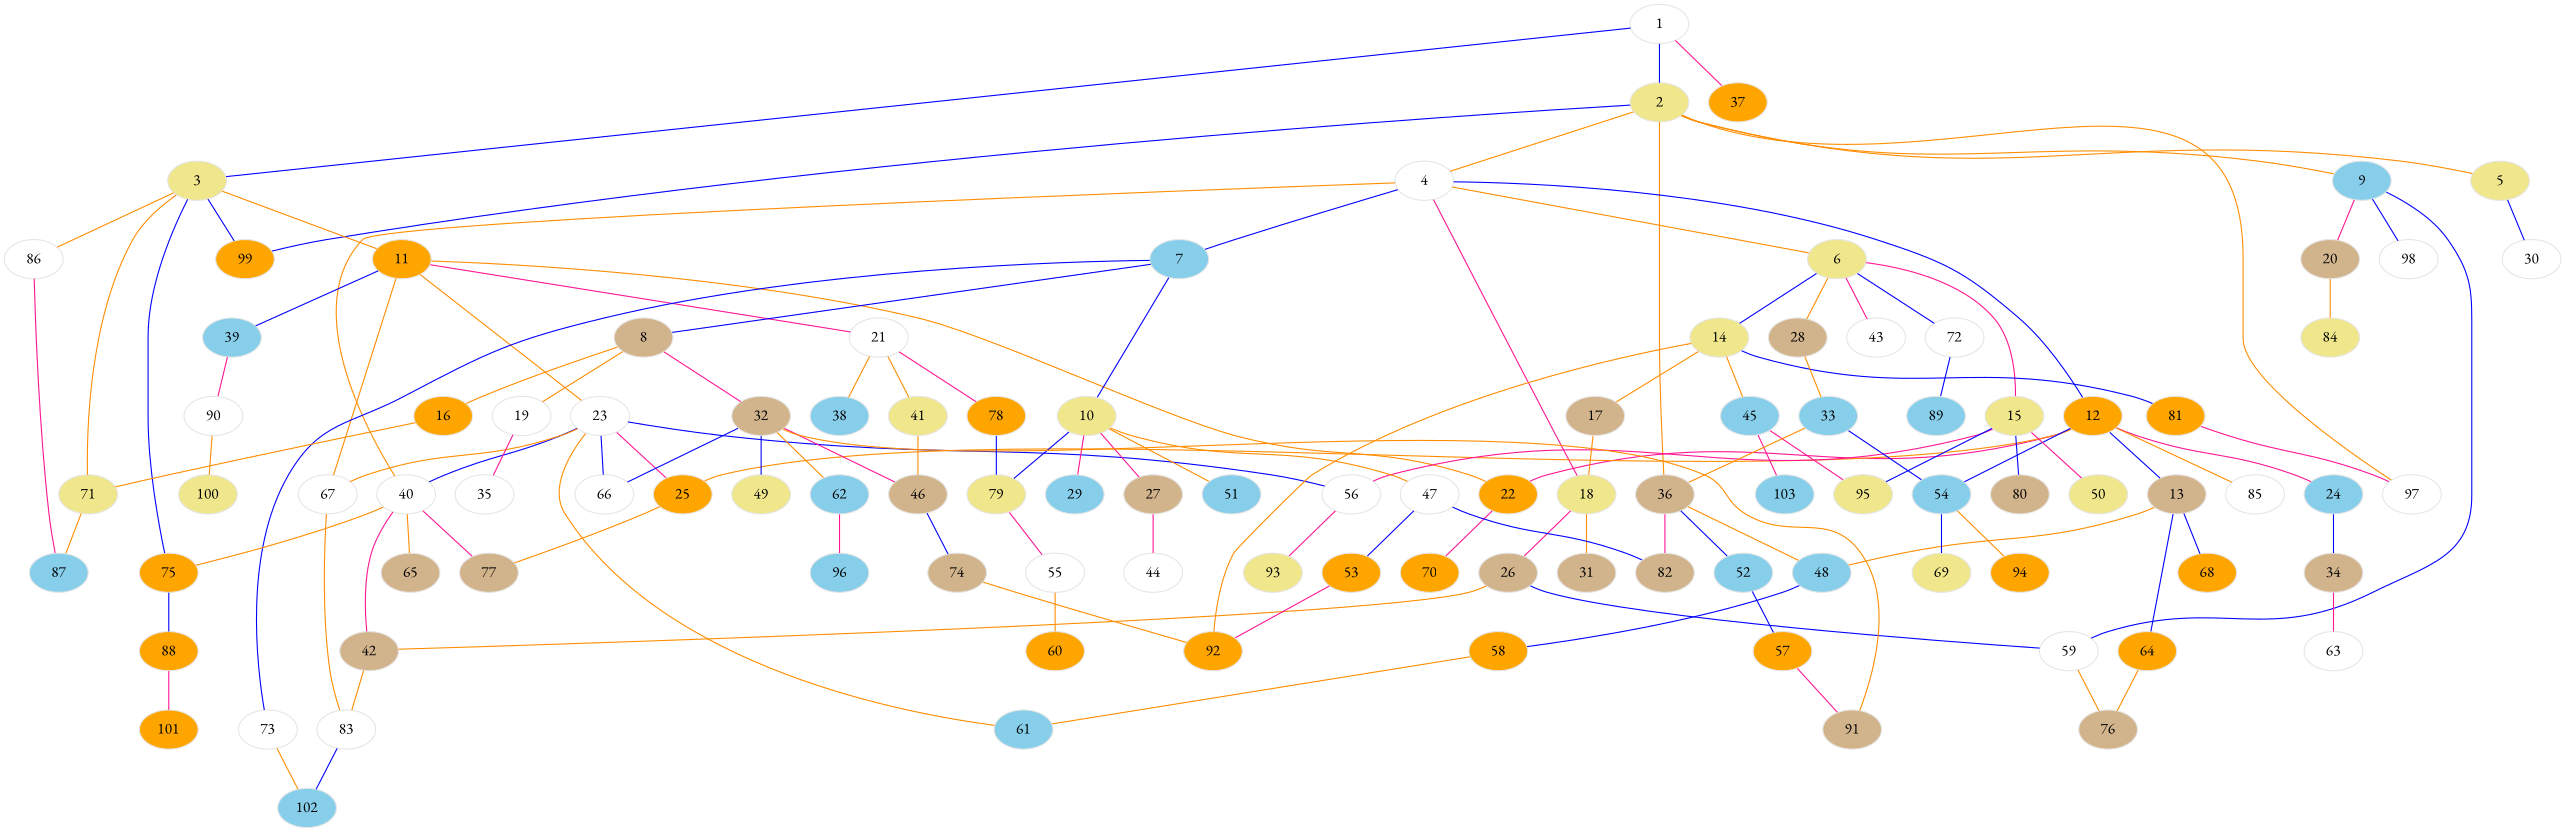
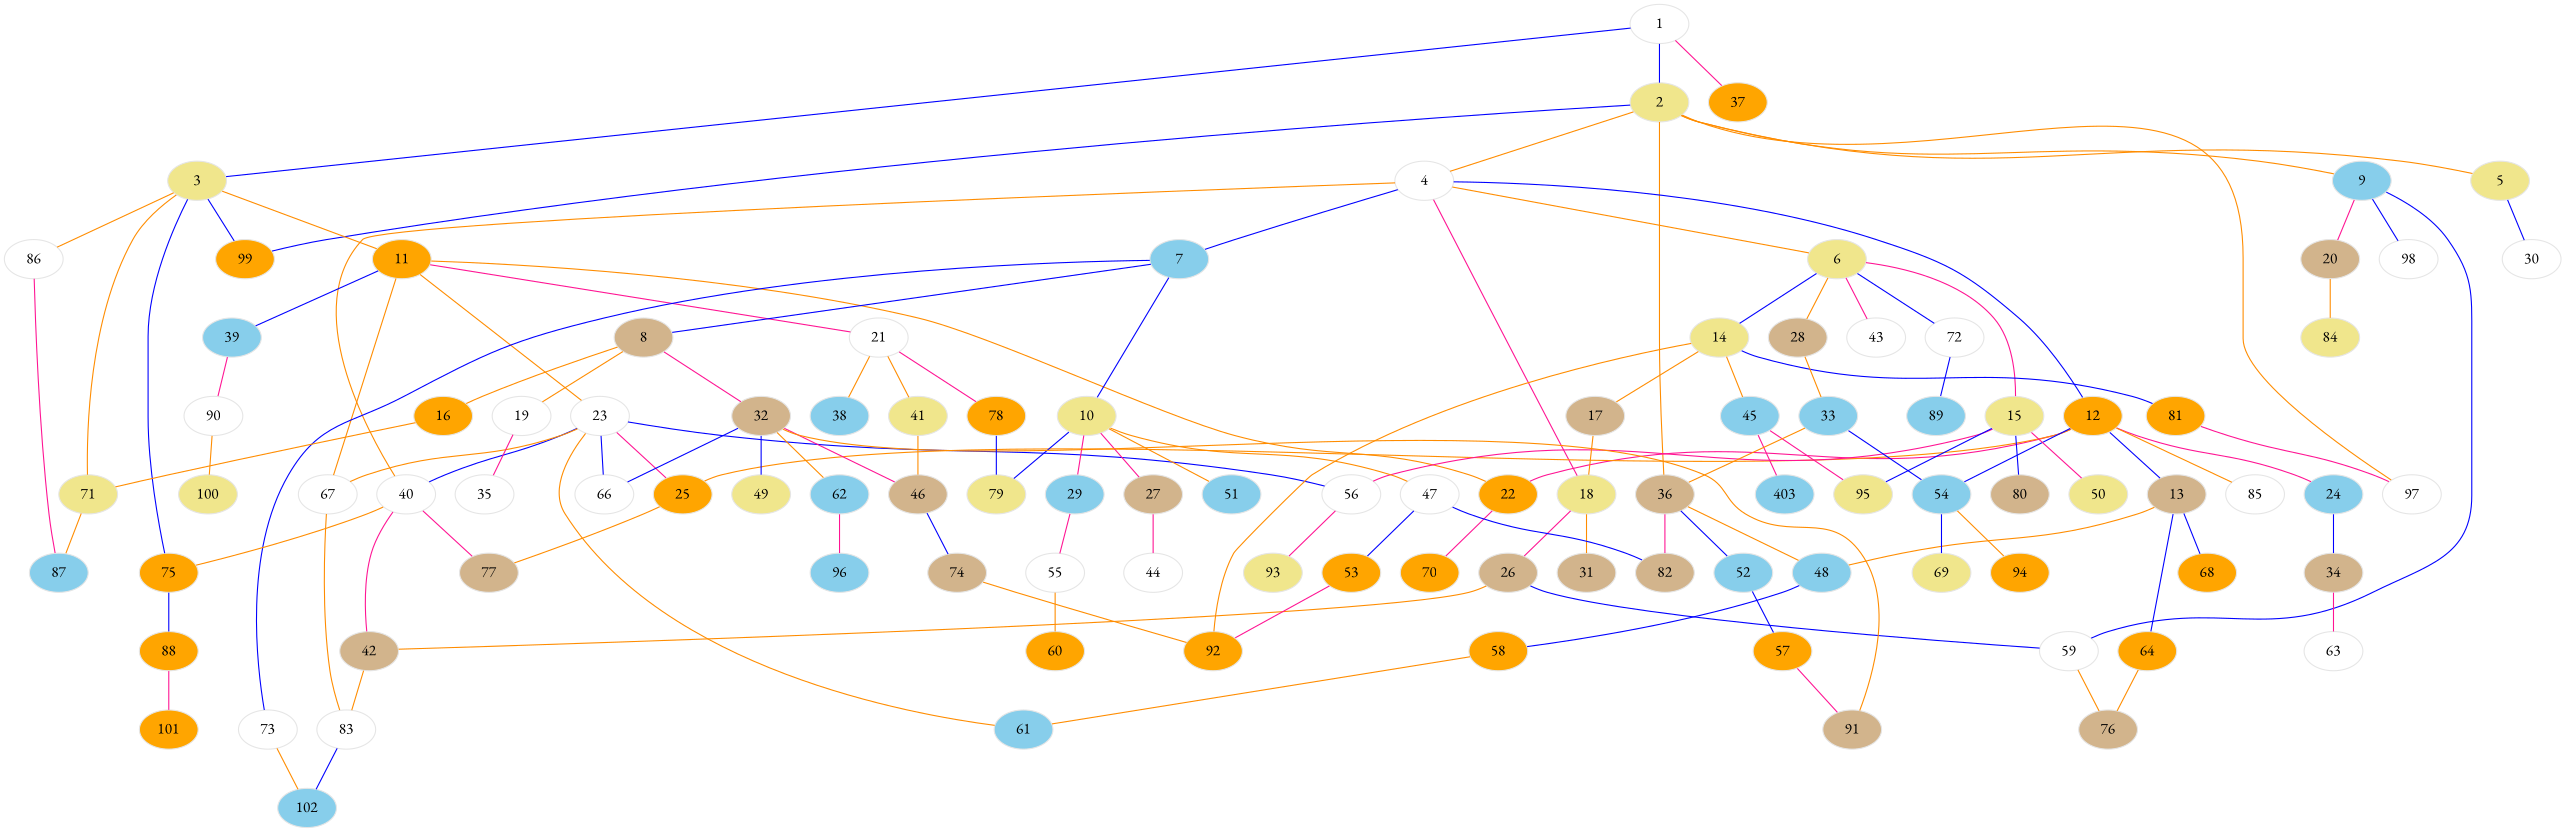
(1785, 494) -> (1785, 494)
(1026, 534) -> (1065, 534)
(411, 573) -> none
